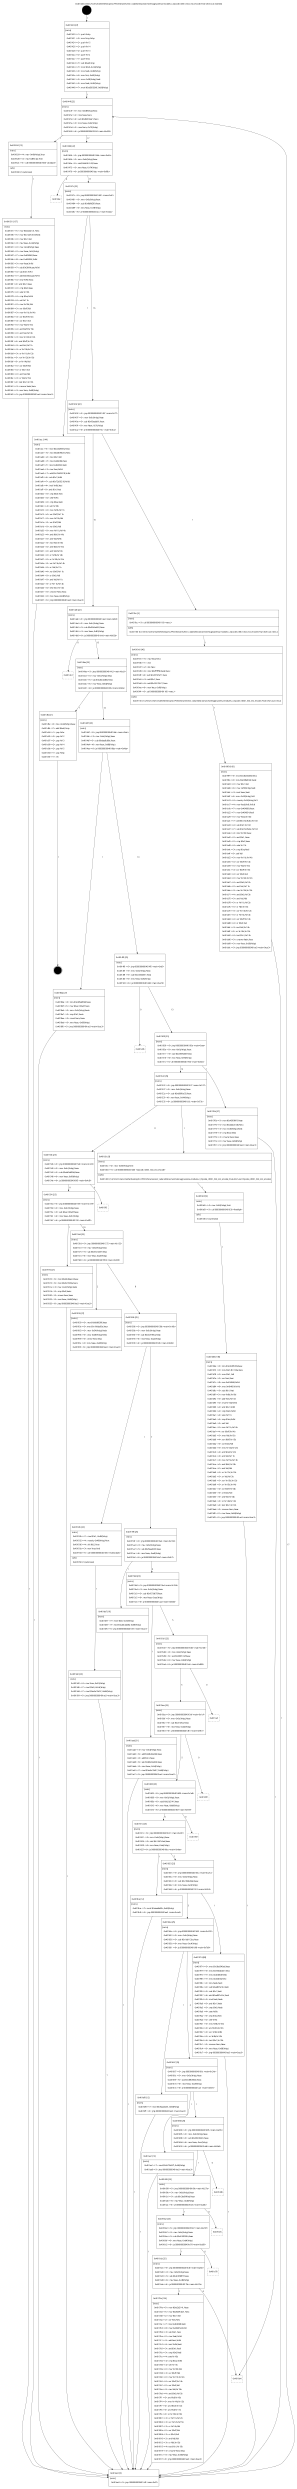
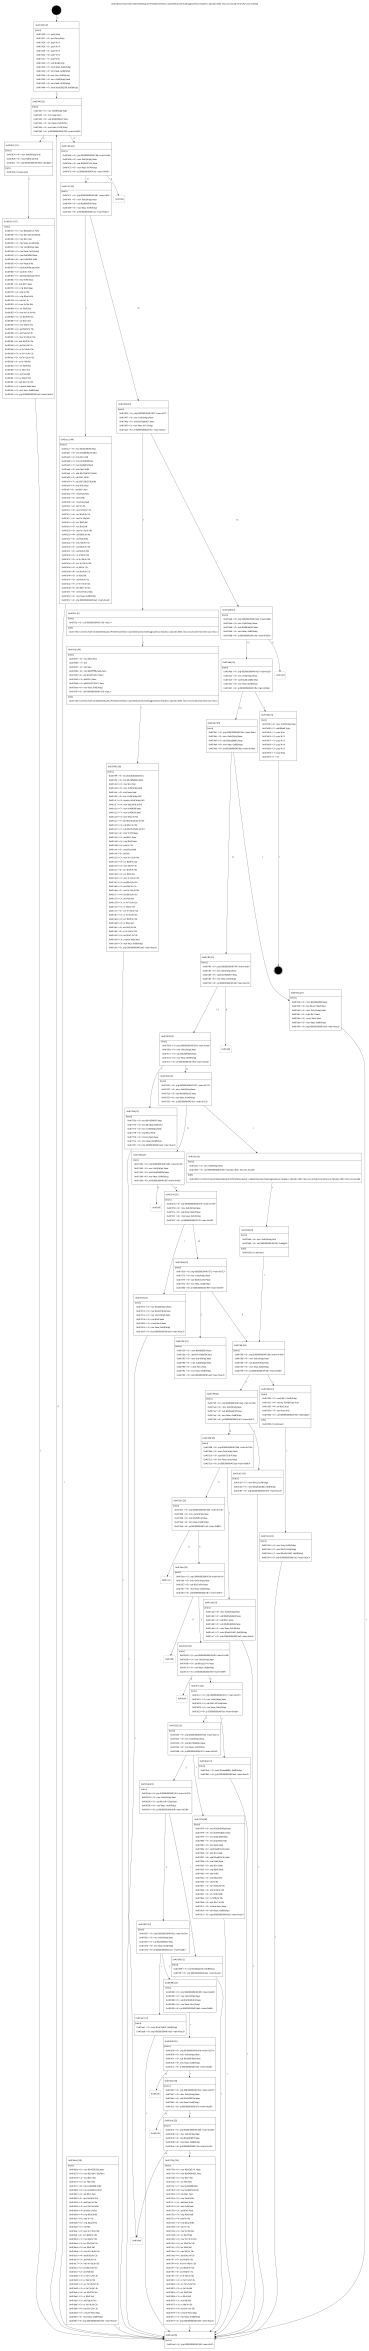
(223, 1287) -> (262, 1299)
(218, 2192) -> none
